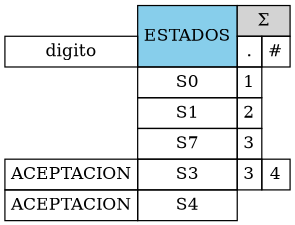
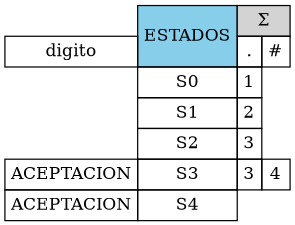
(187, 143) -> (187, 143)
